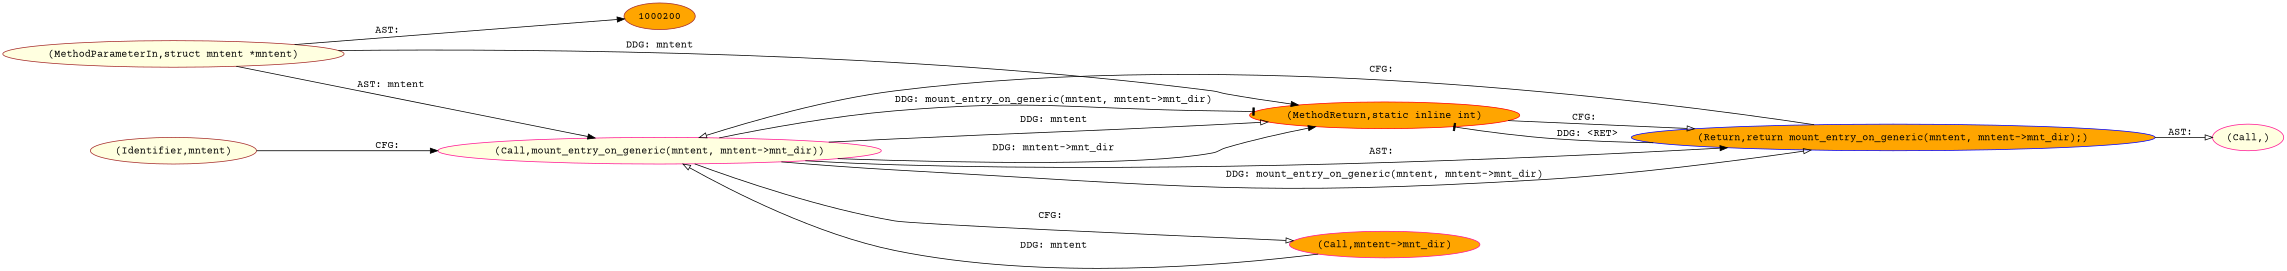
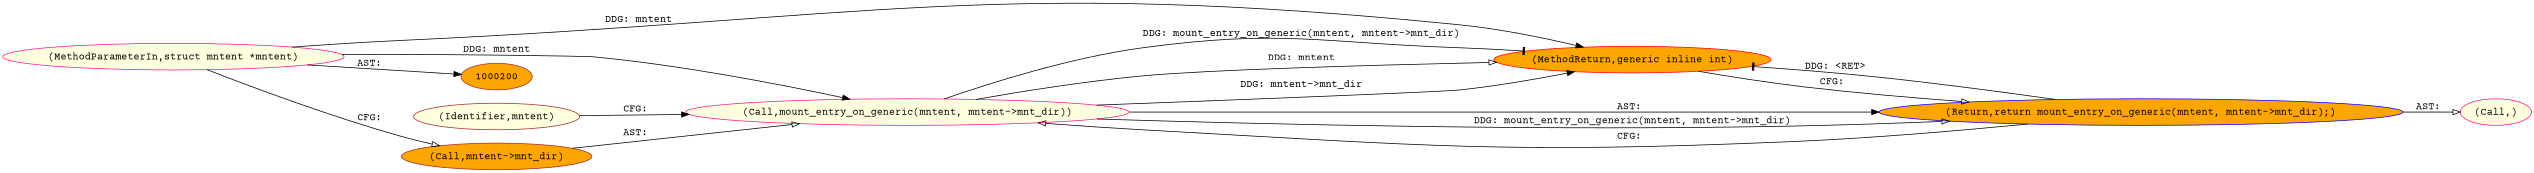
(173, 54) -> (173, 57)
(391, 85) -> (497, 49)
(1385, 115) -> (1633, 60)
(986, 227) -> (318, 110)
(1054, 245) -> (639, 132)
(1385, 245) -> (497, 156)
